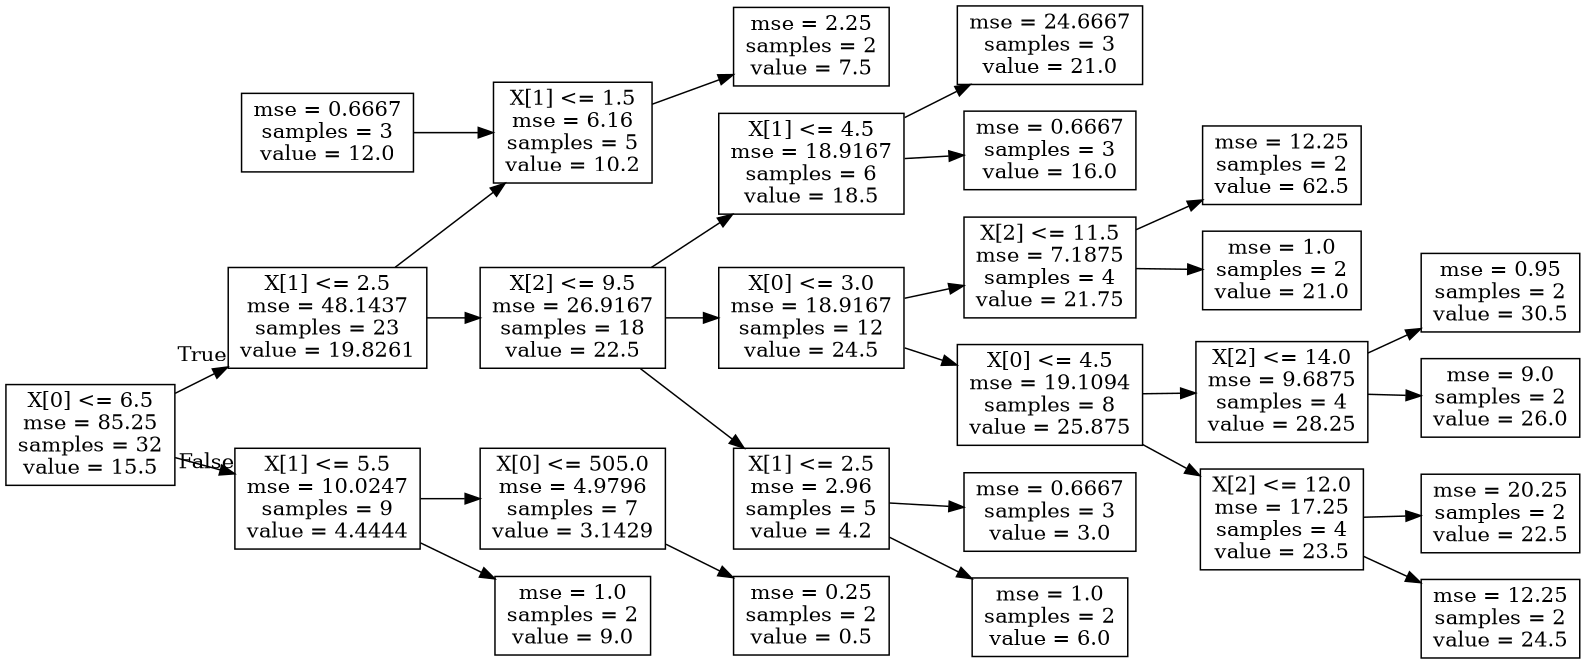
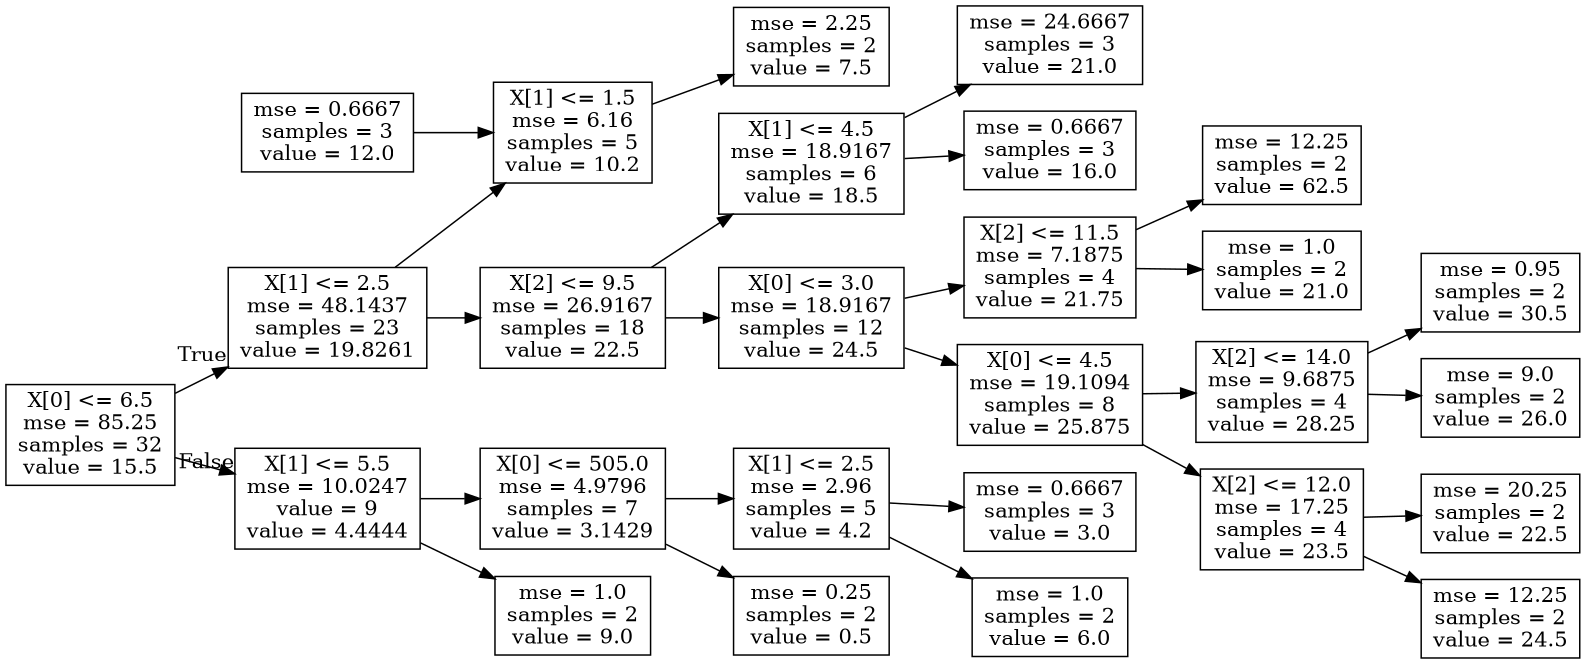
(686, 404) -> (692, 499)
(328, 499) -> (328, 499)
